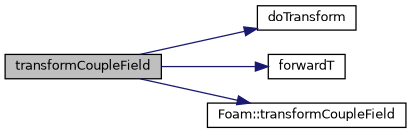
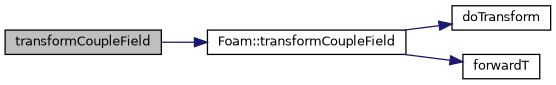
(192, 43) -> (422, 28)
(209, 67) -> (427, 57)
